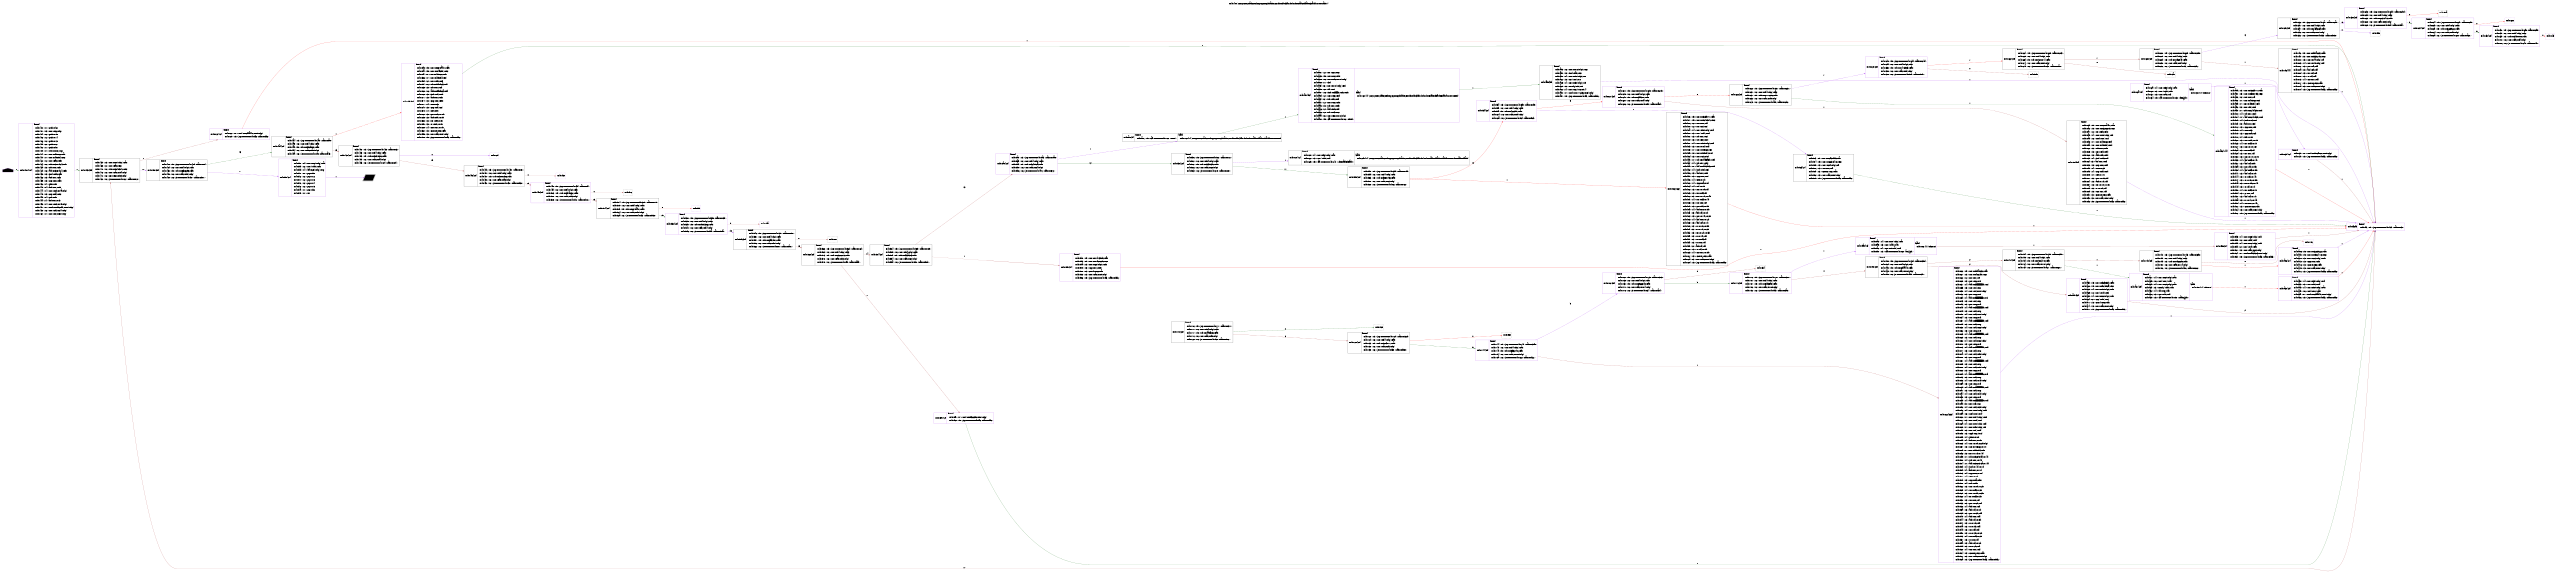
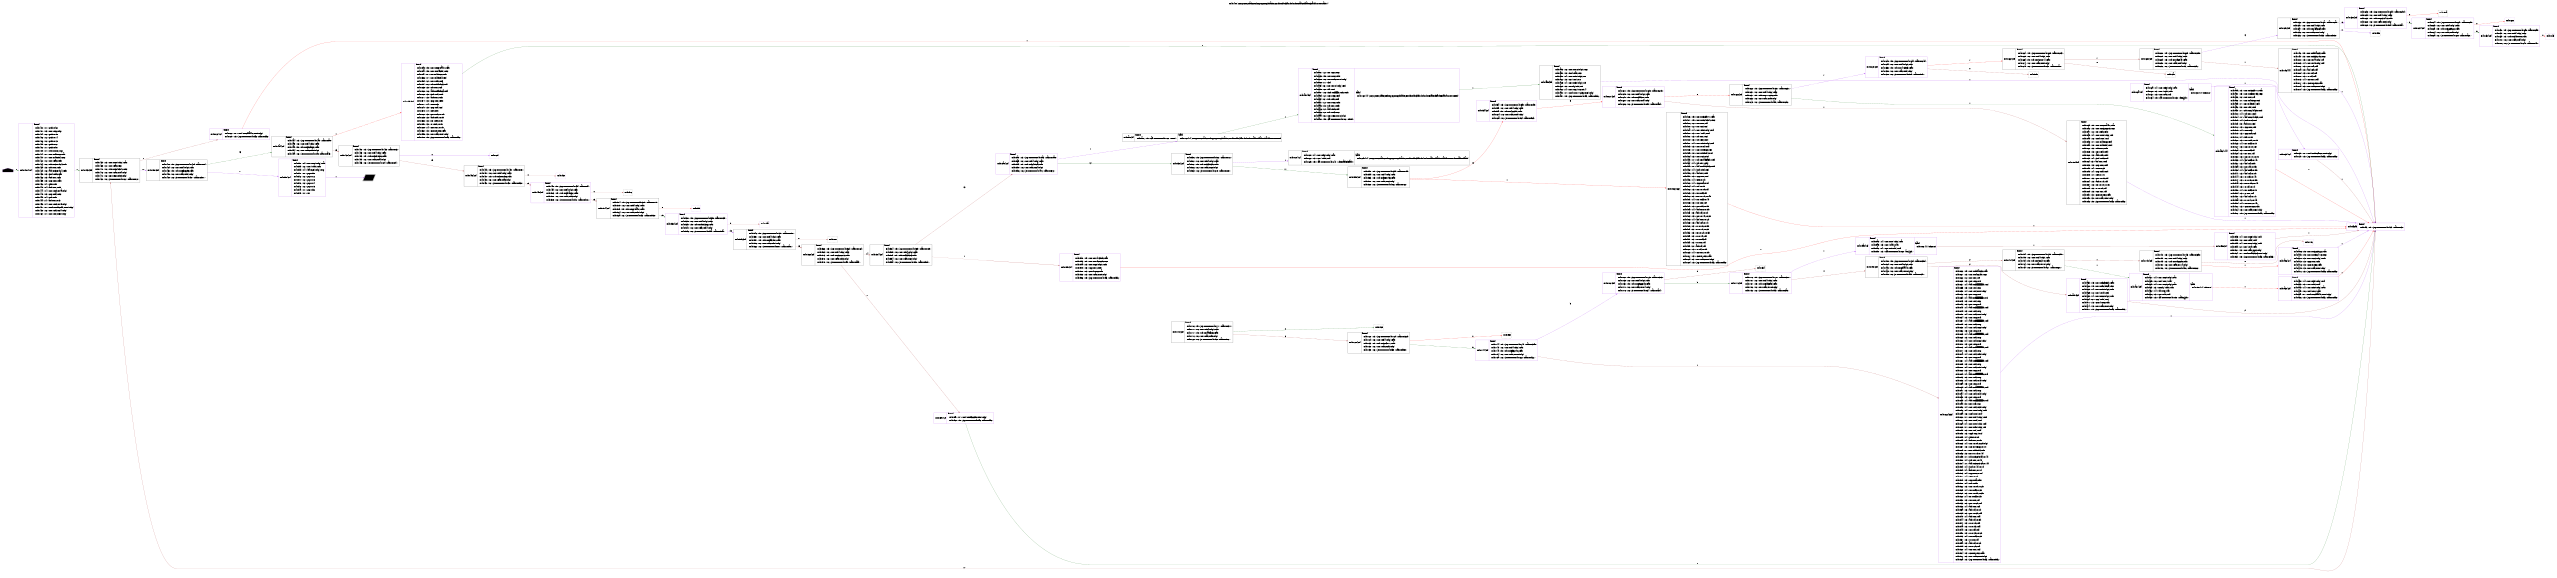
(1824, 168) -> none
